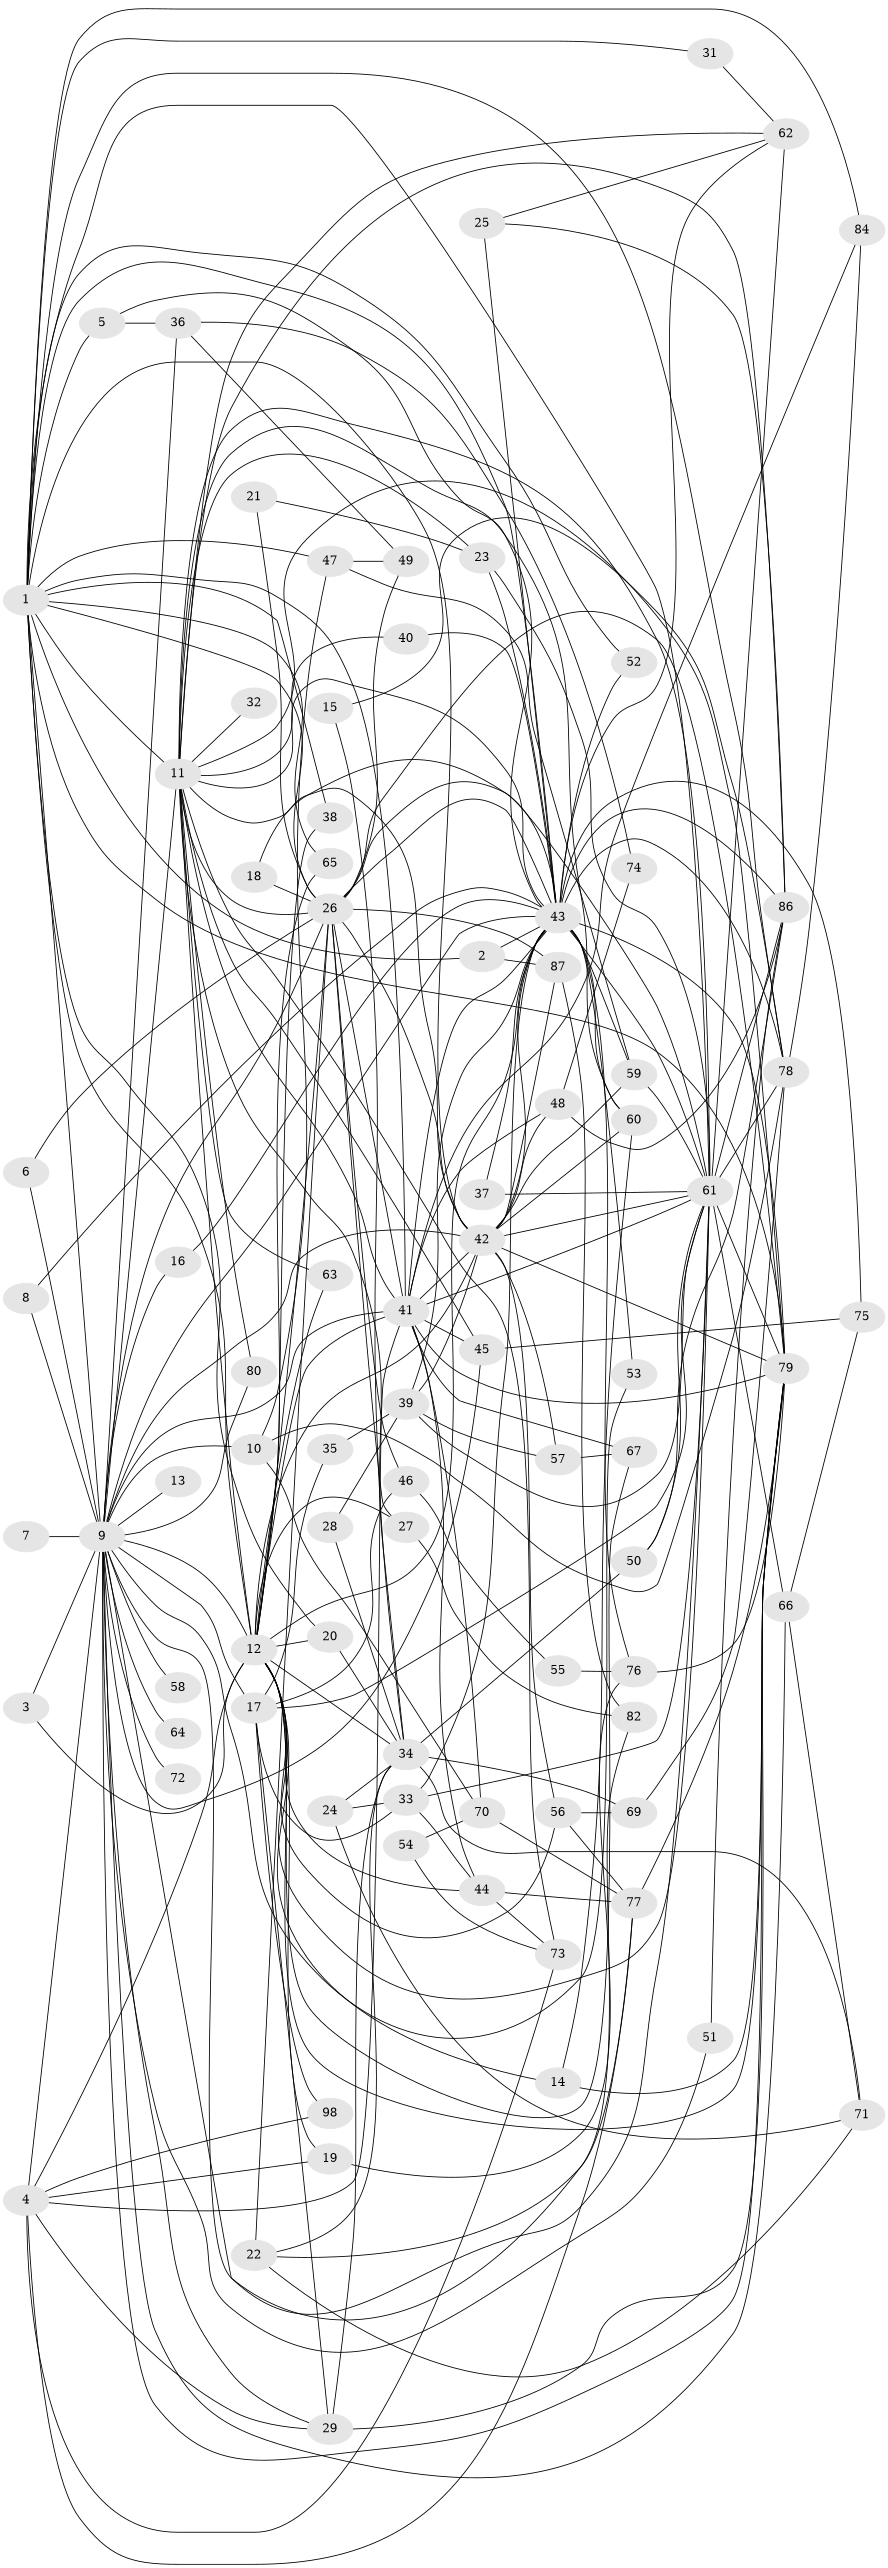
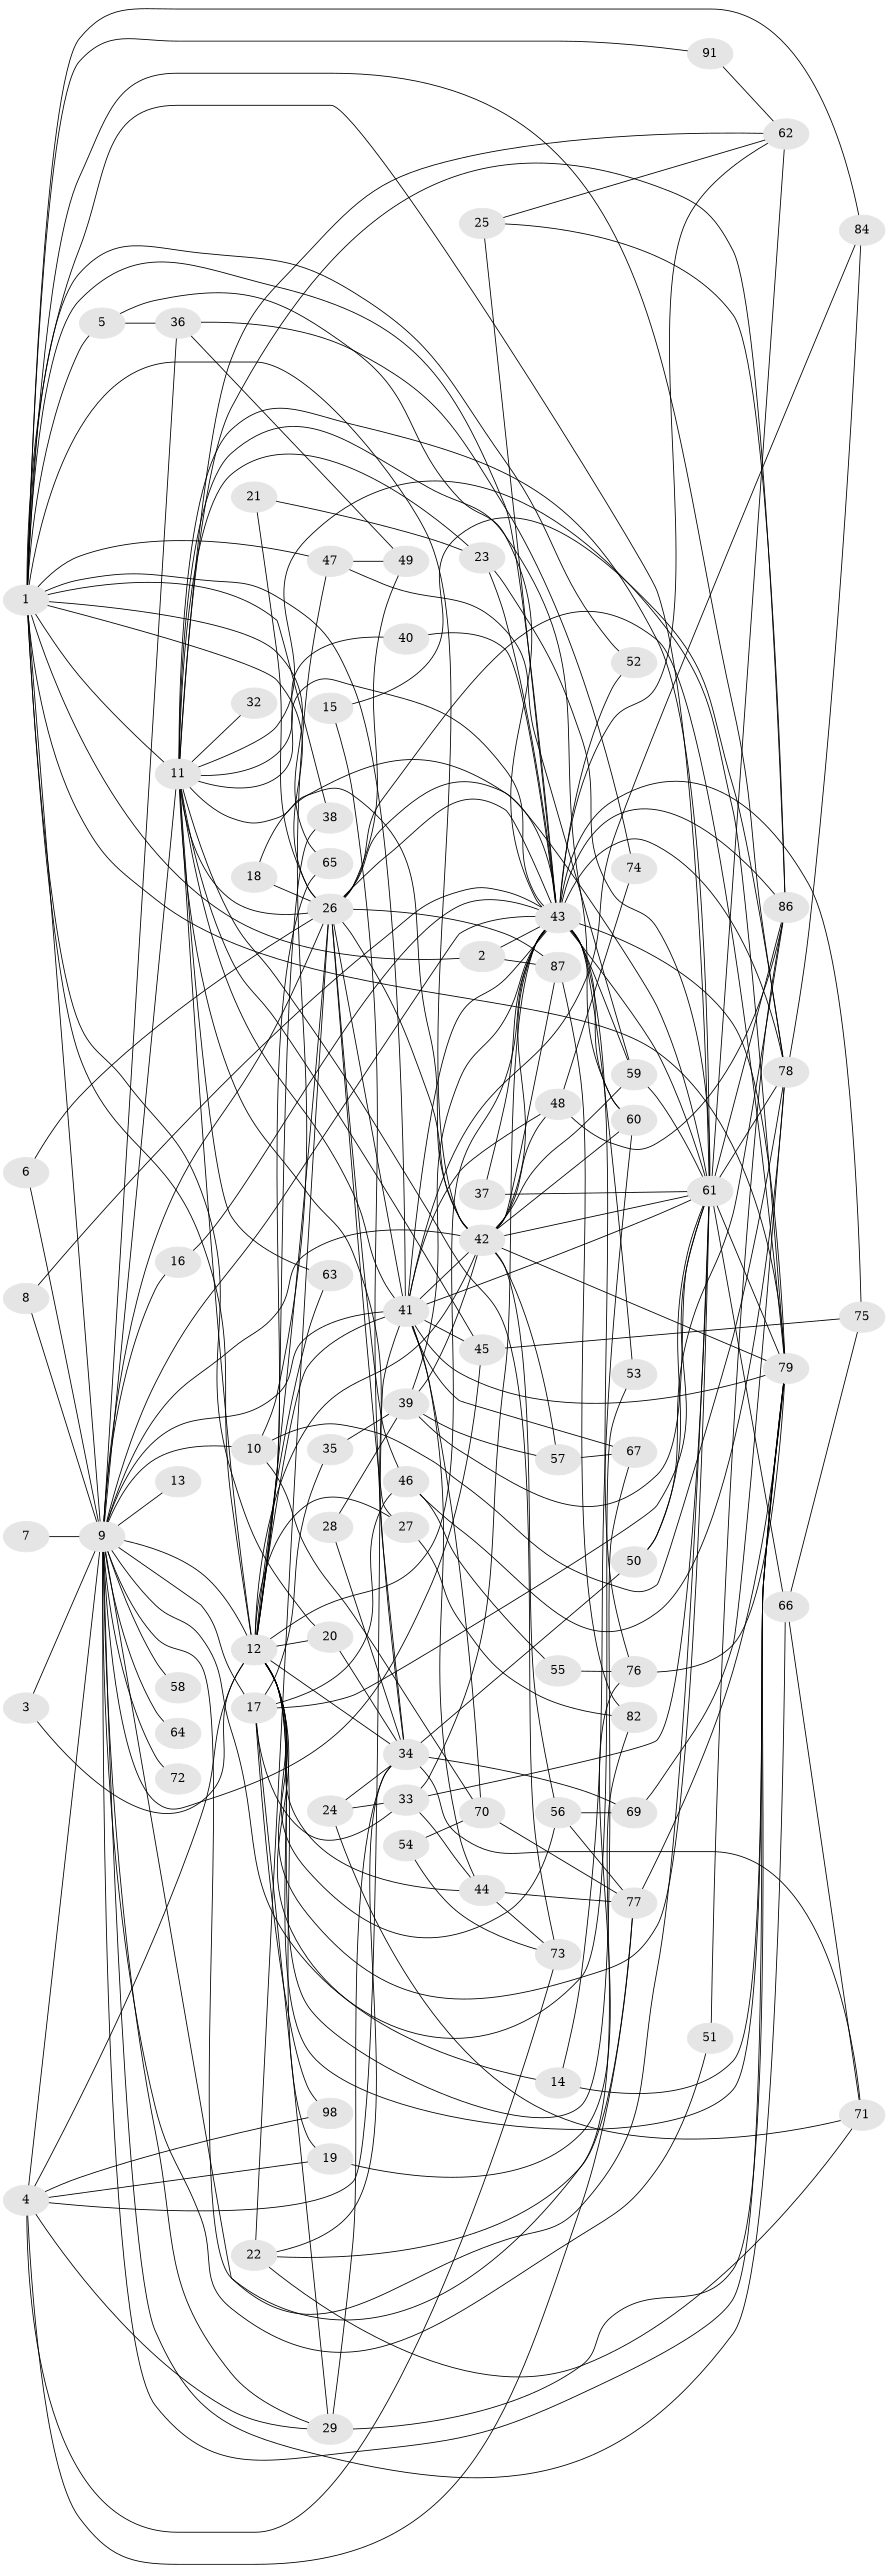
(710, 54) -> (710, 54)
(254, 1372) -> none
none -> (717, 1500)
